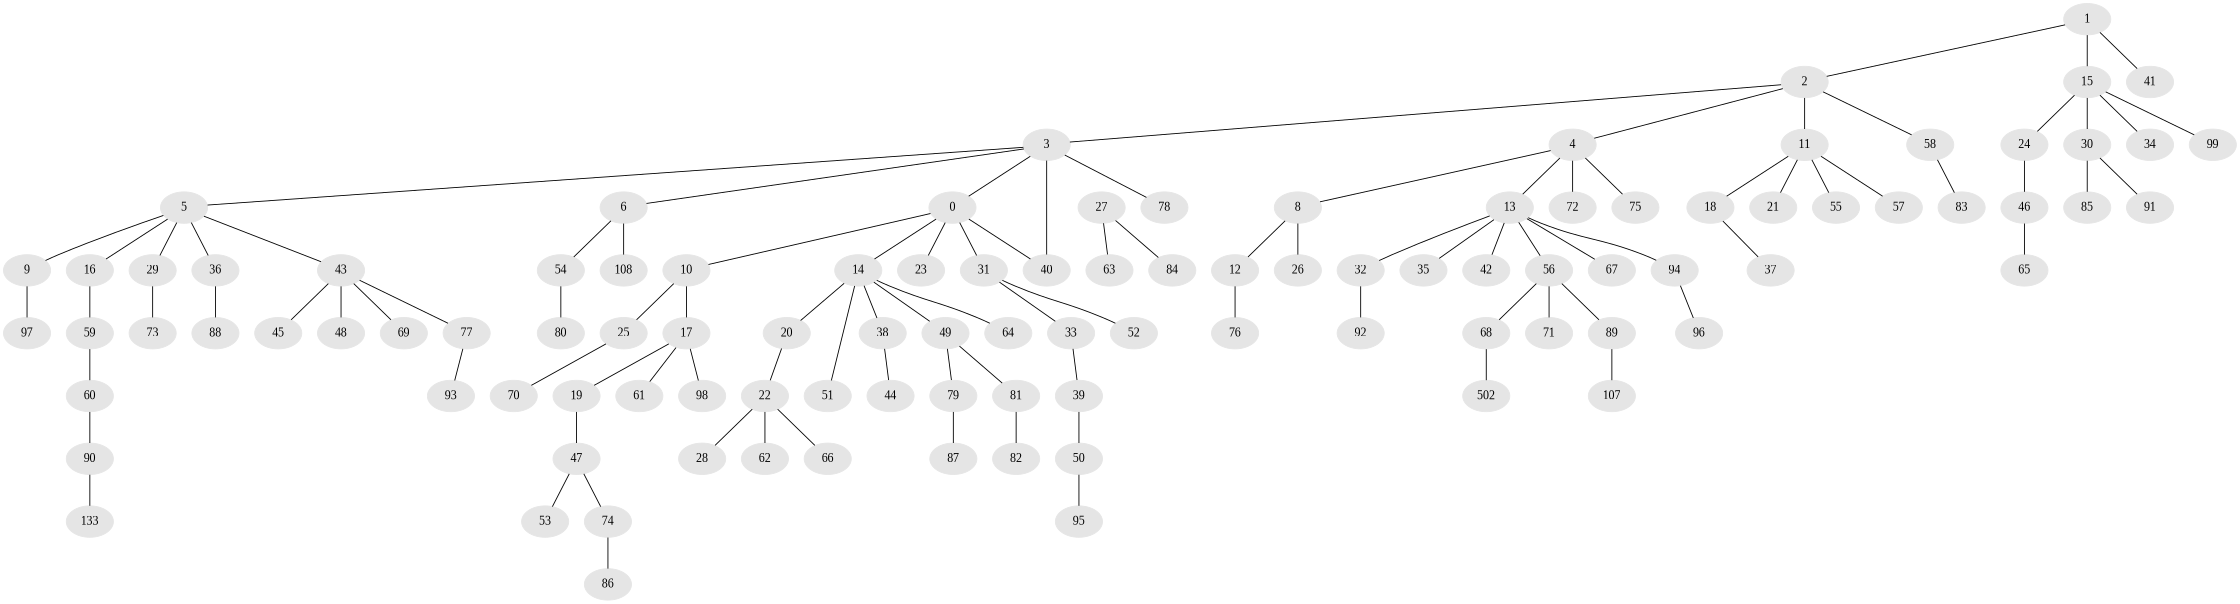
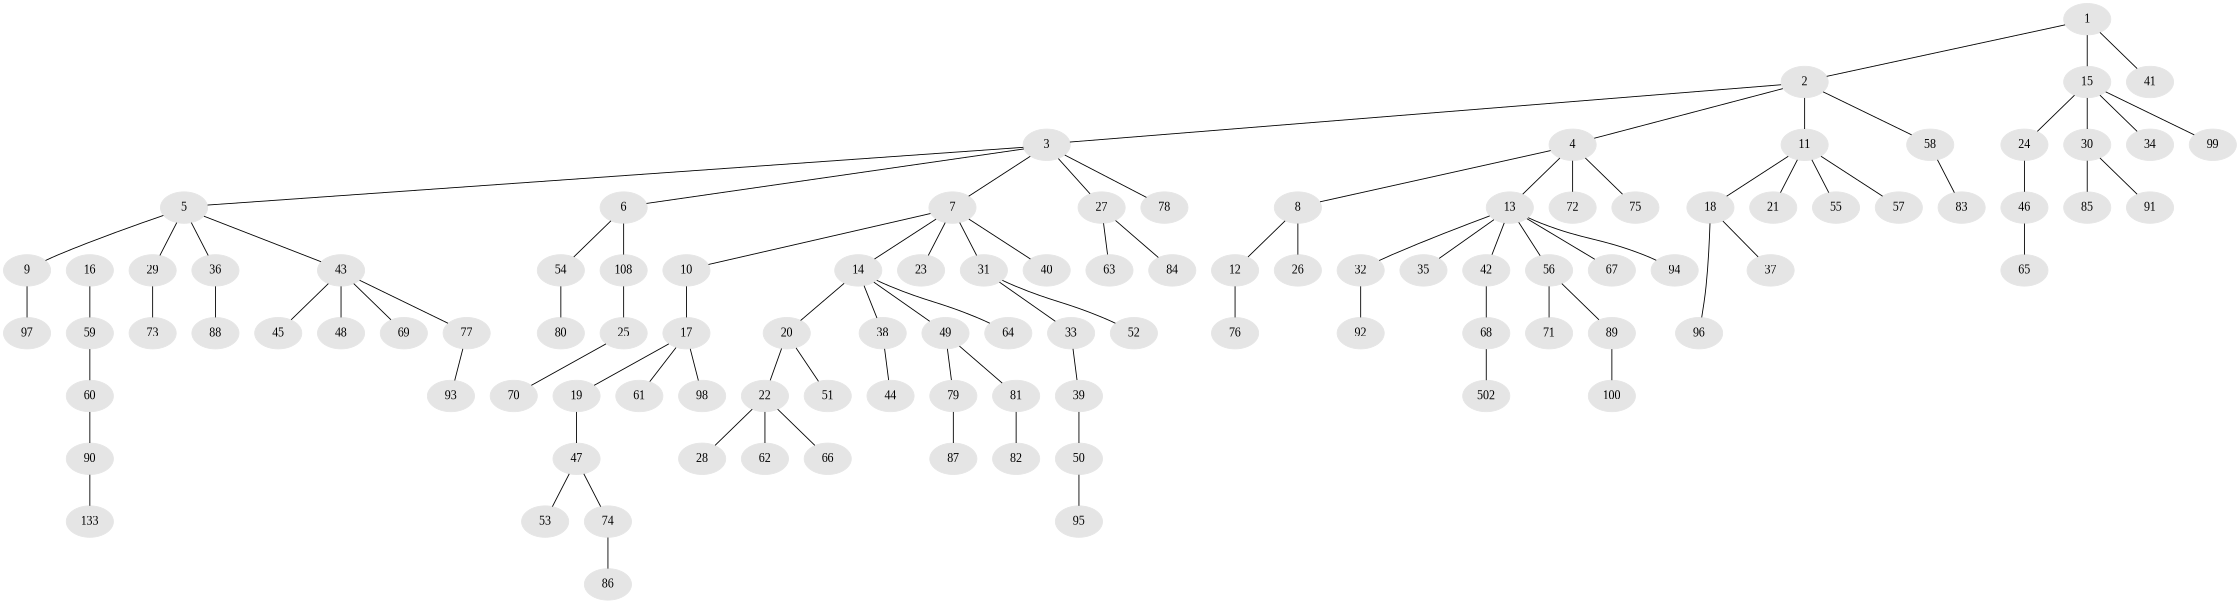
(952, 208) -> (952, 208)
(1047, 208) -> (1074, 176)
(137, 239) -> none
(655, 302) -> (624, 302)
(1518, 302) -> (1486, 302)
(1687, 302) -> (1707, 271)
(843, 333) -> (807, 365)
(1612, 396) -> (1612, 396)
